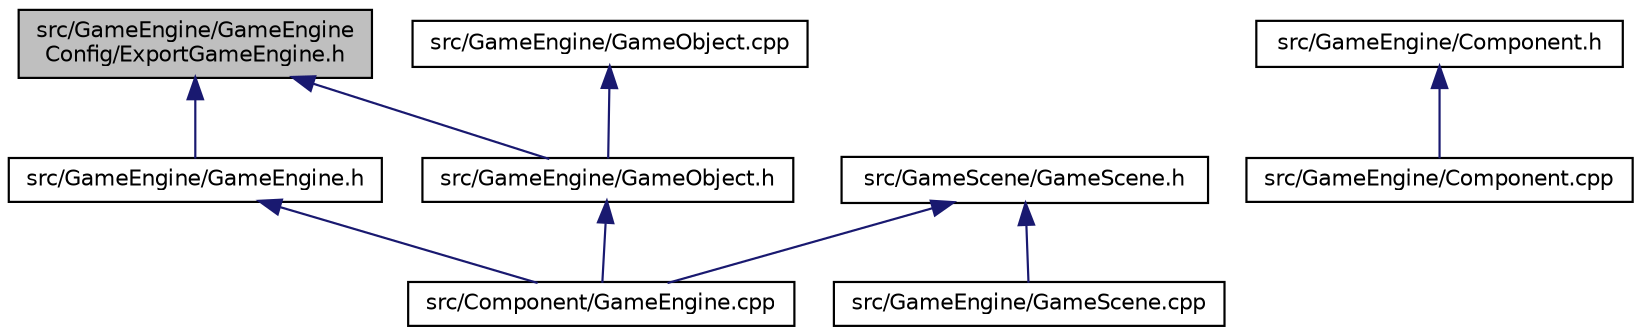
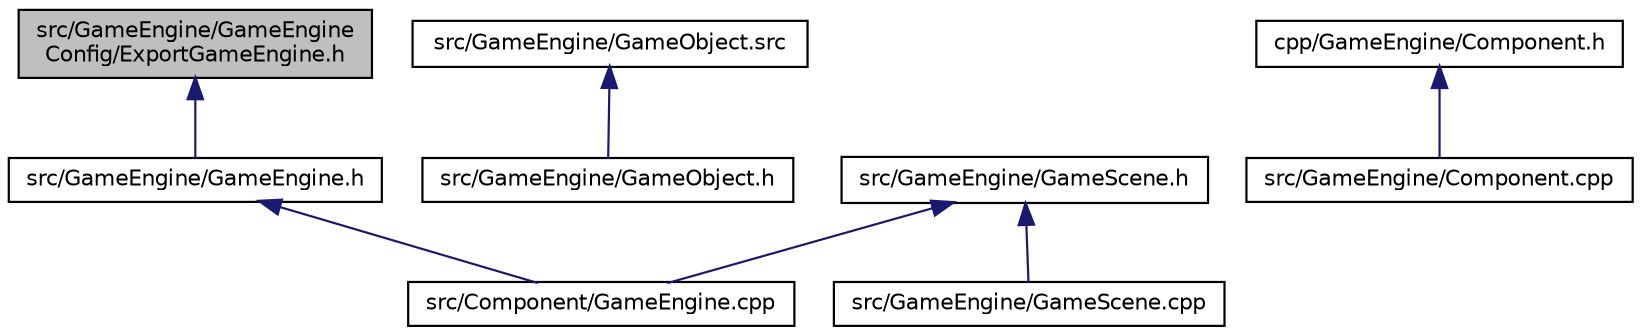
(610, 44) -> (610, 44)
(1440, 44) -> (1440, 44)
(431, 121) -> none
(1025, 180) -> (1025, 180)
(604, 253) -> none
